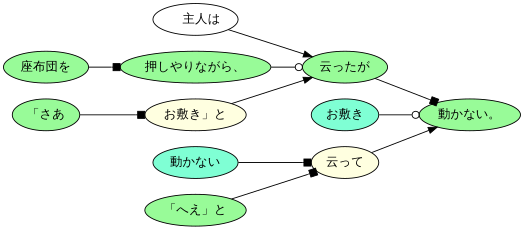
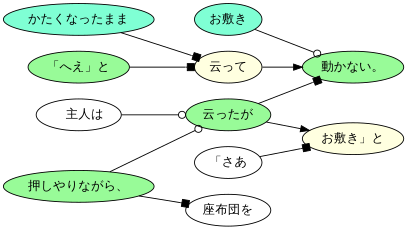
(266, 42) -> (150, 115)
(46, 67) -> (228, 210)
(100, 67) -> (159, 199)
(268, 92) -> (284, 125)
(46, 115) -> (228, 163)
(196, 163) -> (79, 19)
